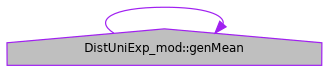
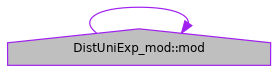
(164, 49) -> (139, 49)
